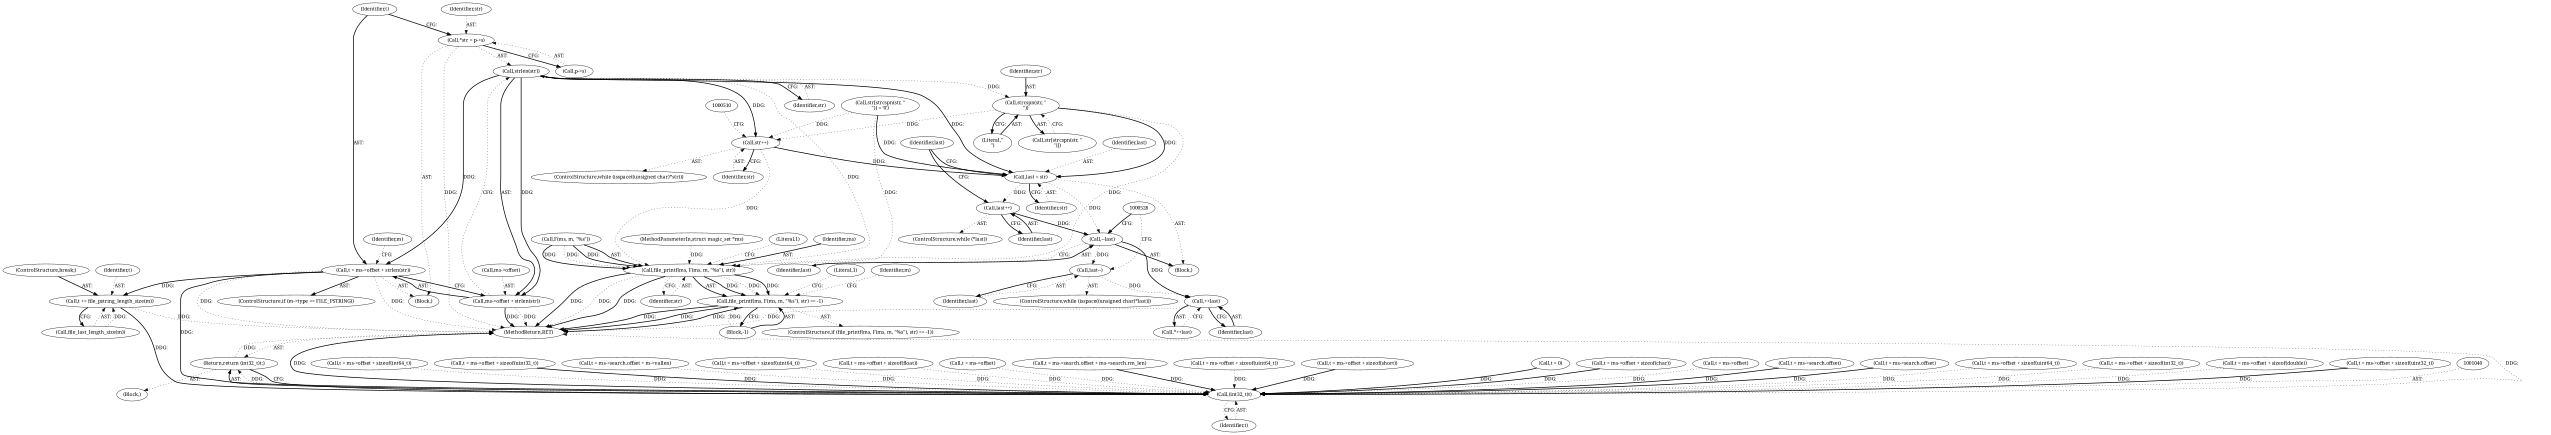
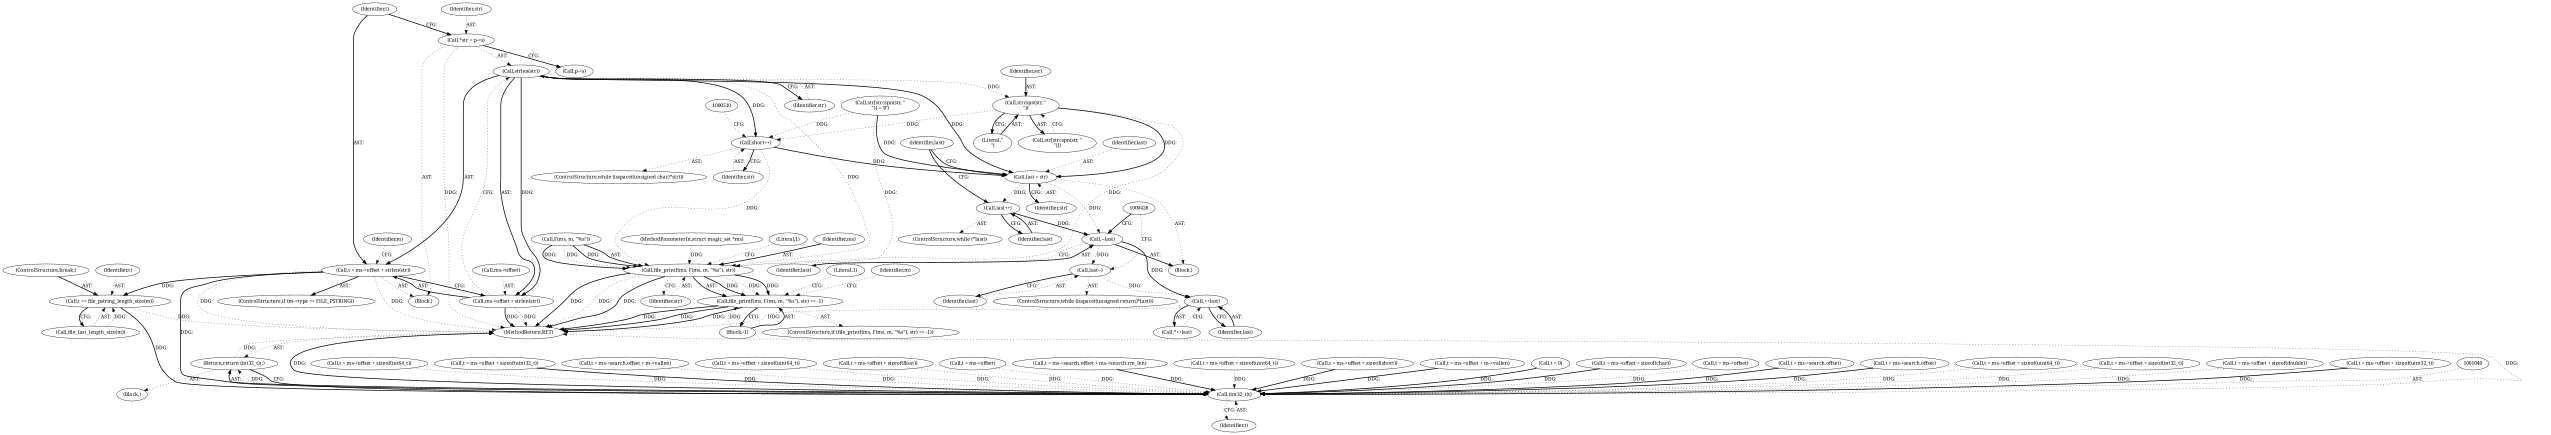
(532, 50) -> none
(756, 143) -> (756, 143)
(470, 177) -> (470, 177)
(1139, 208) -> (1139, 208)
(1085, 301) -> (1085, 301)
none -> (1472, 364)
